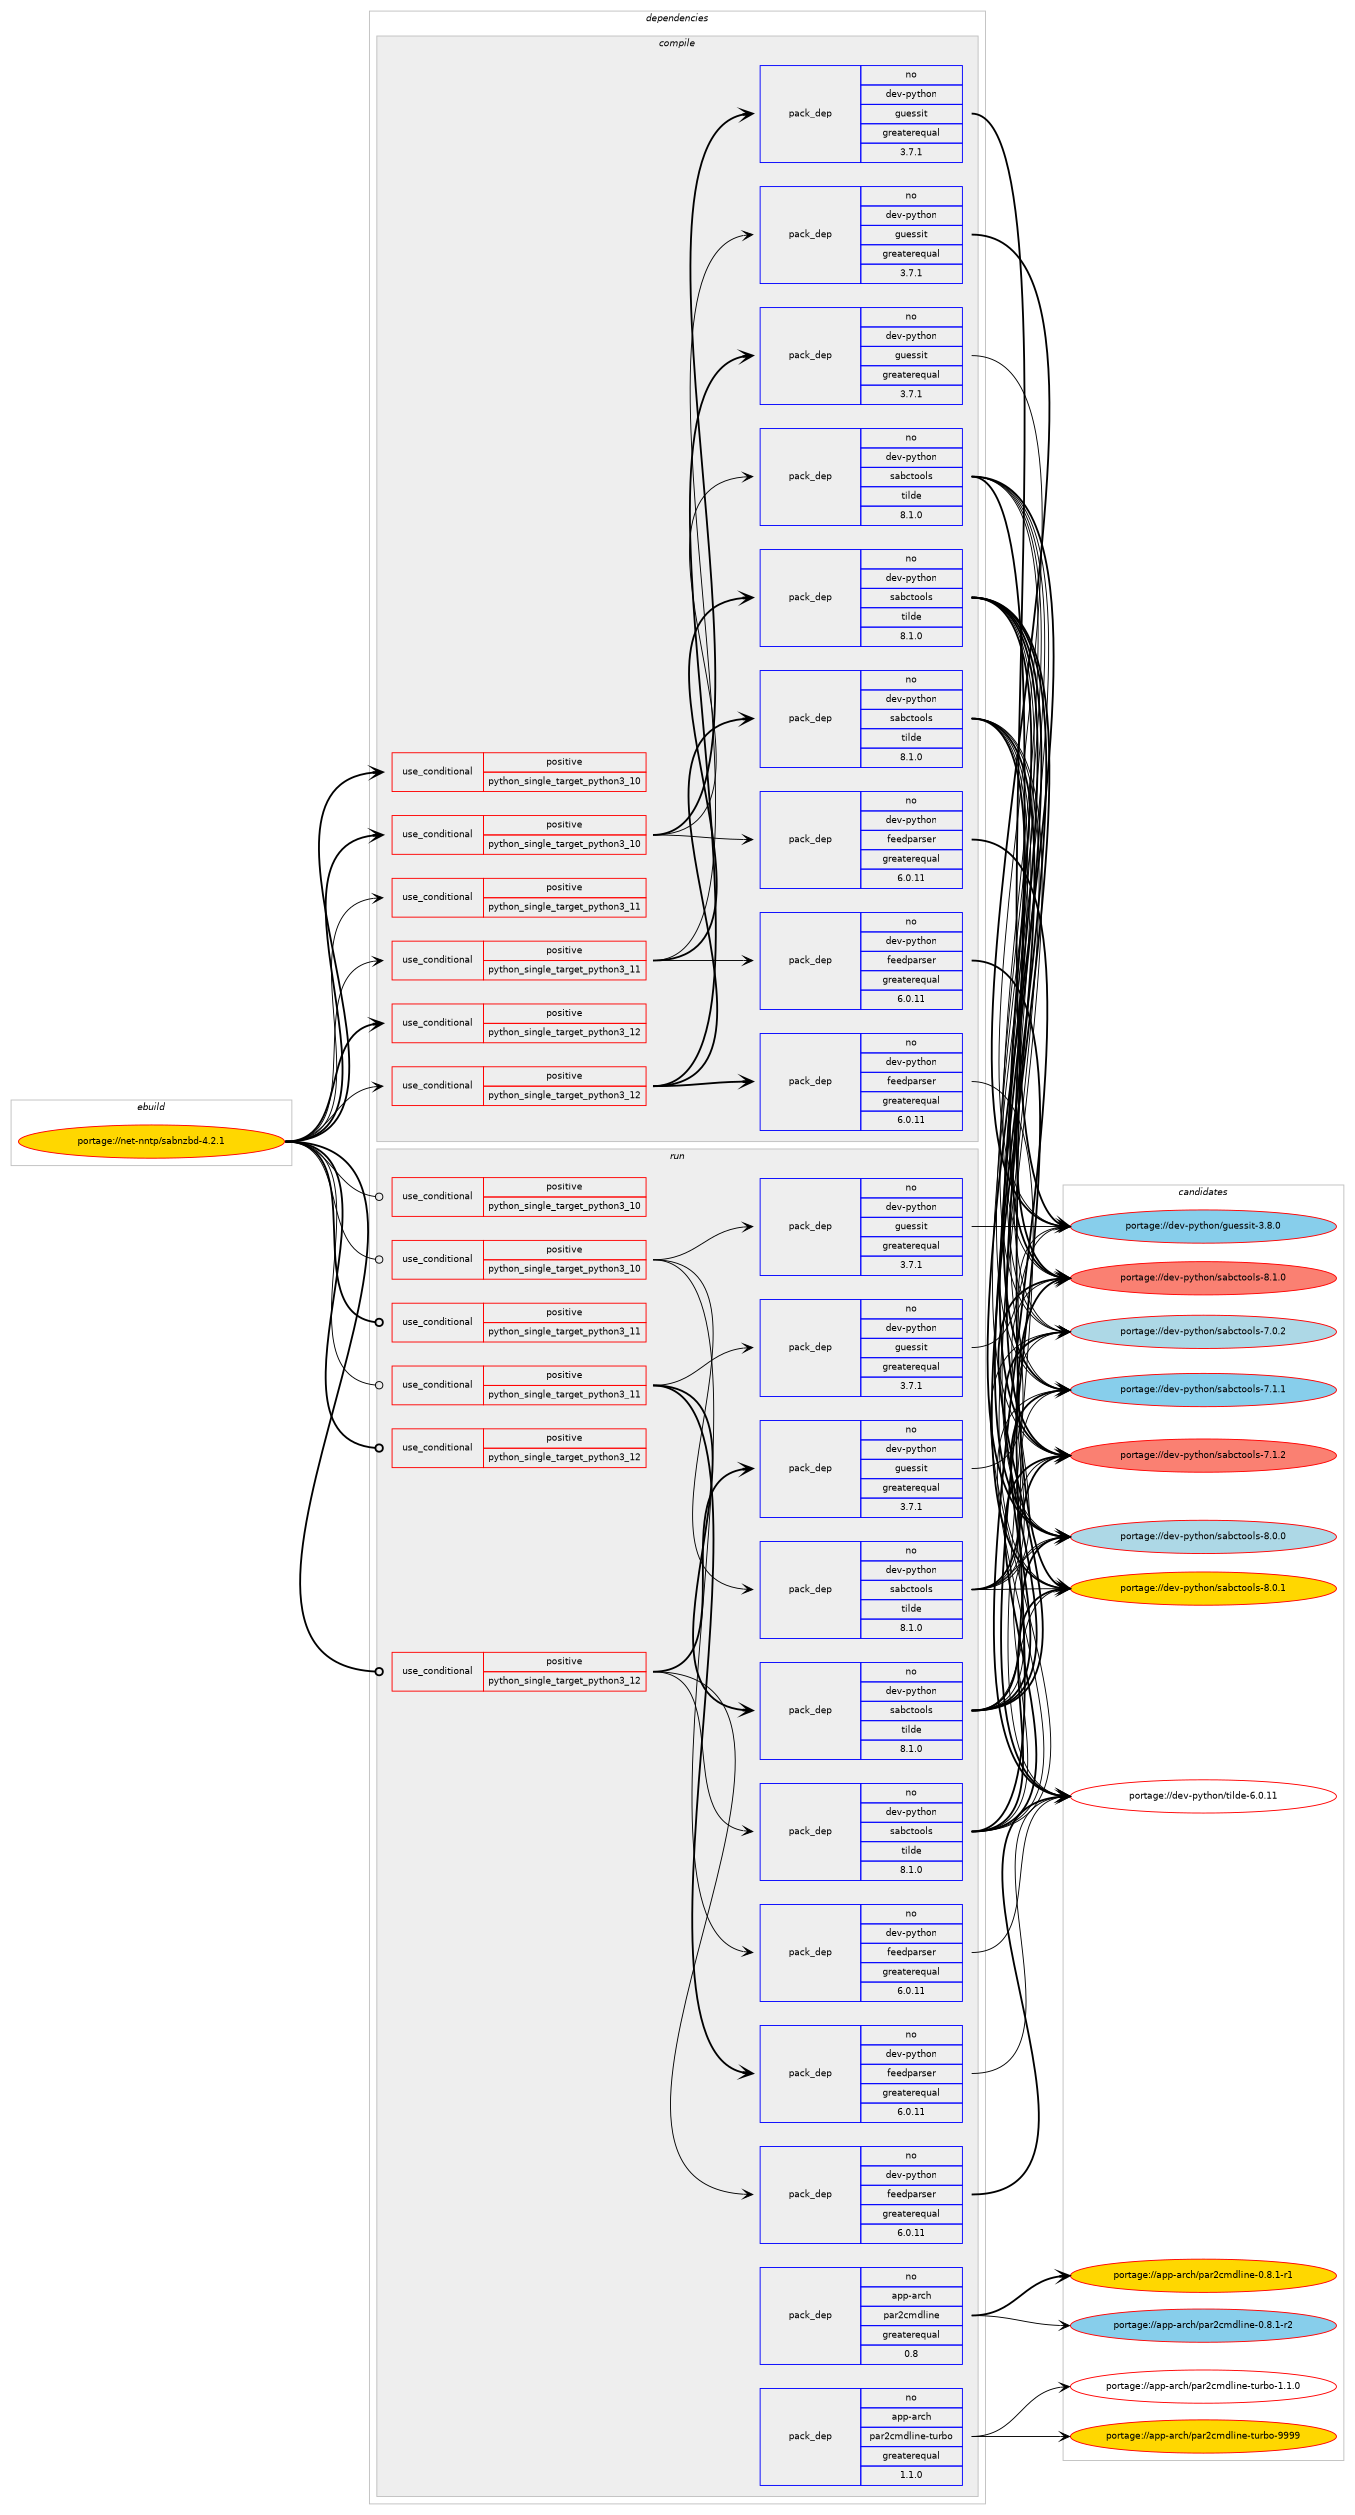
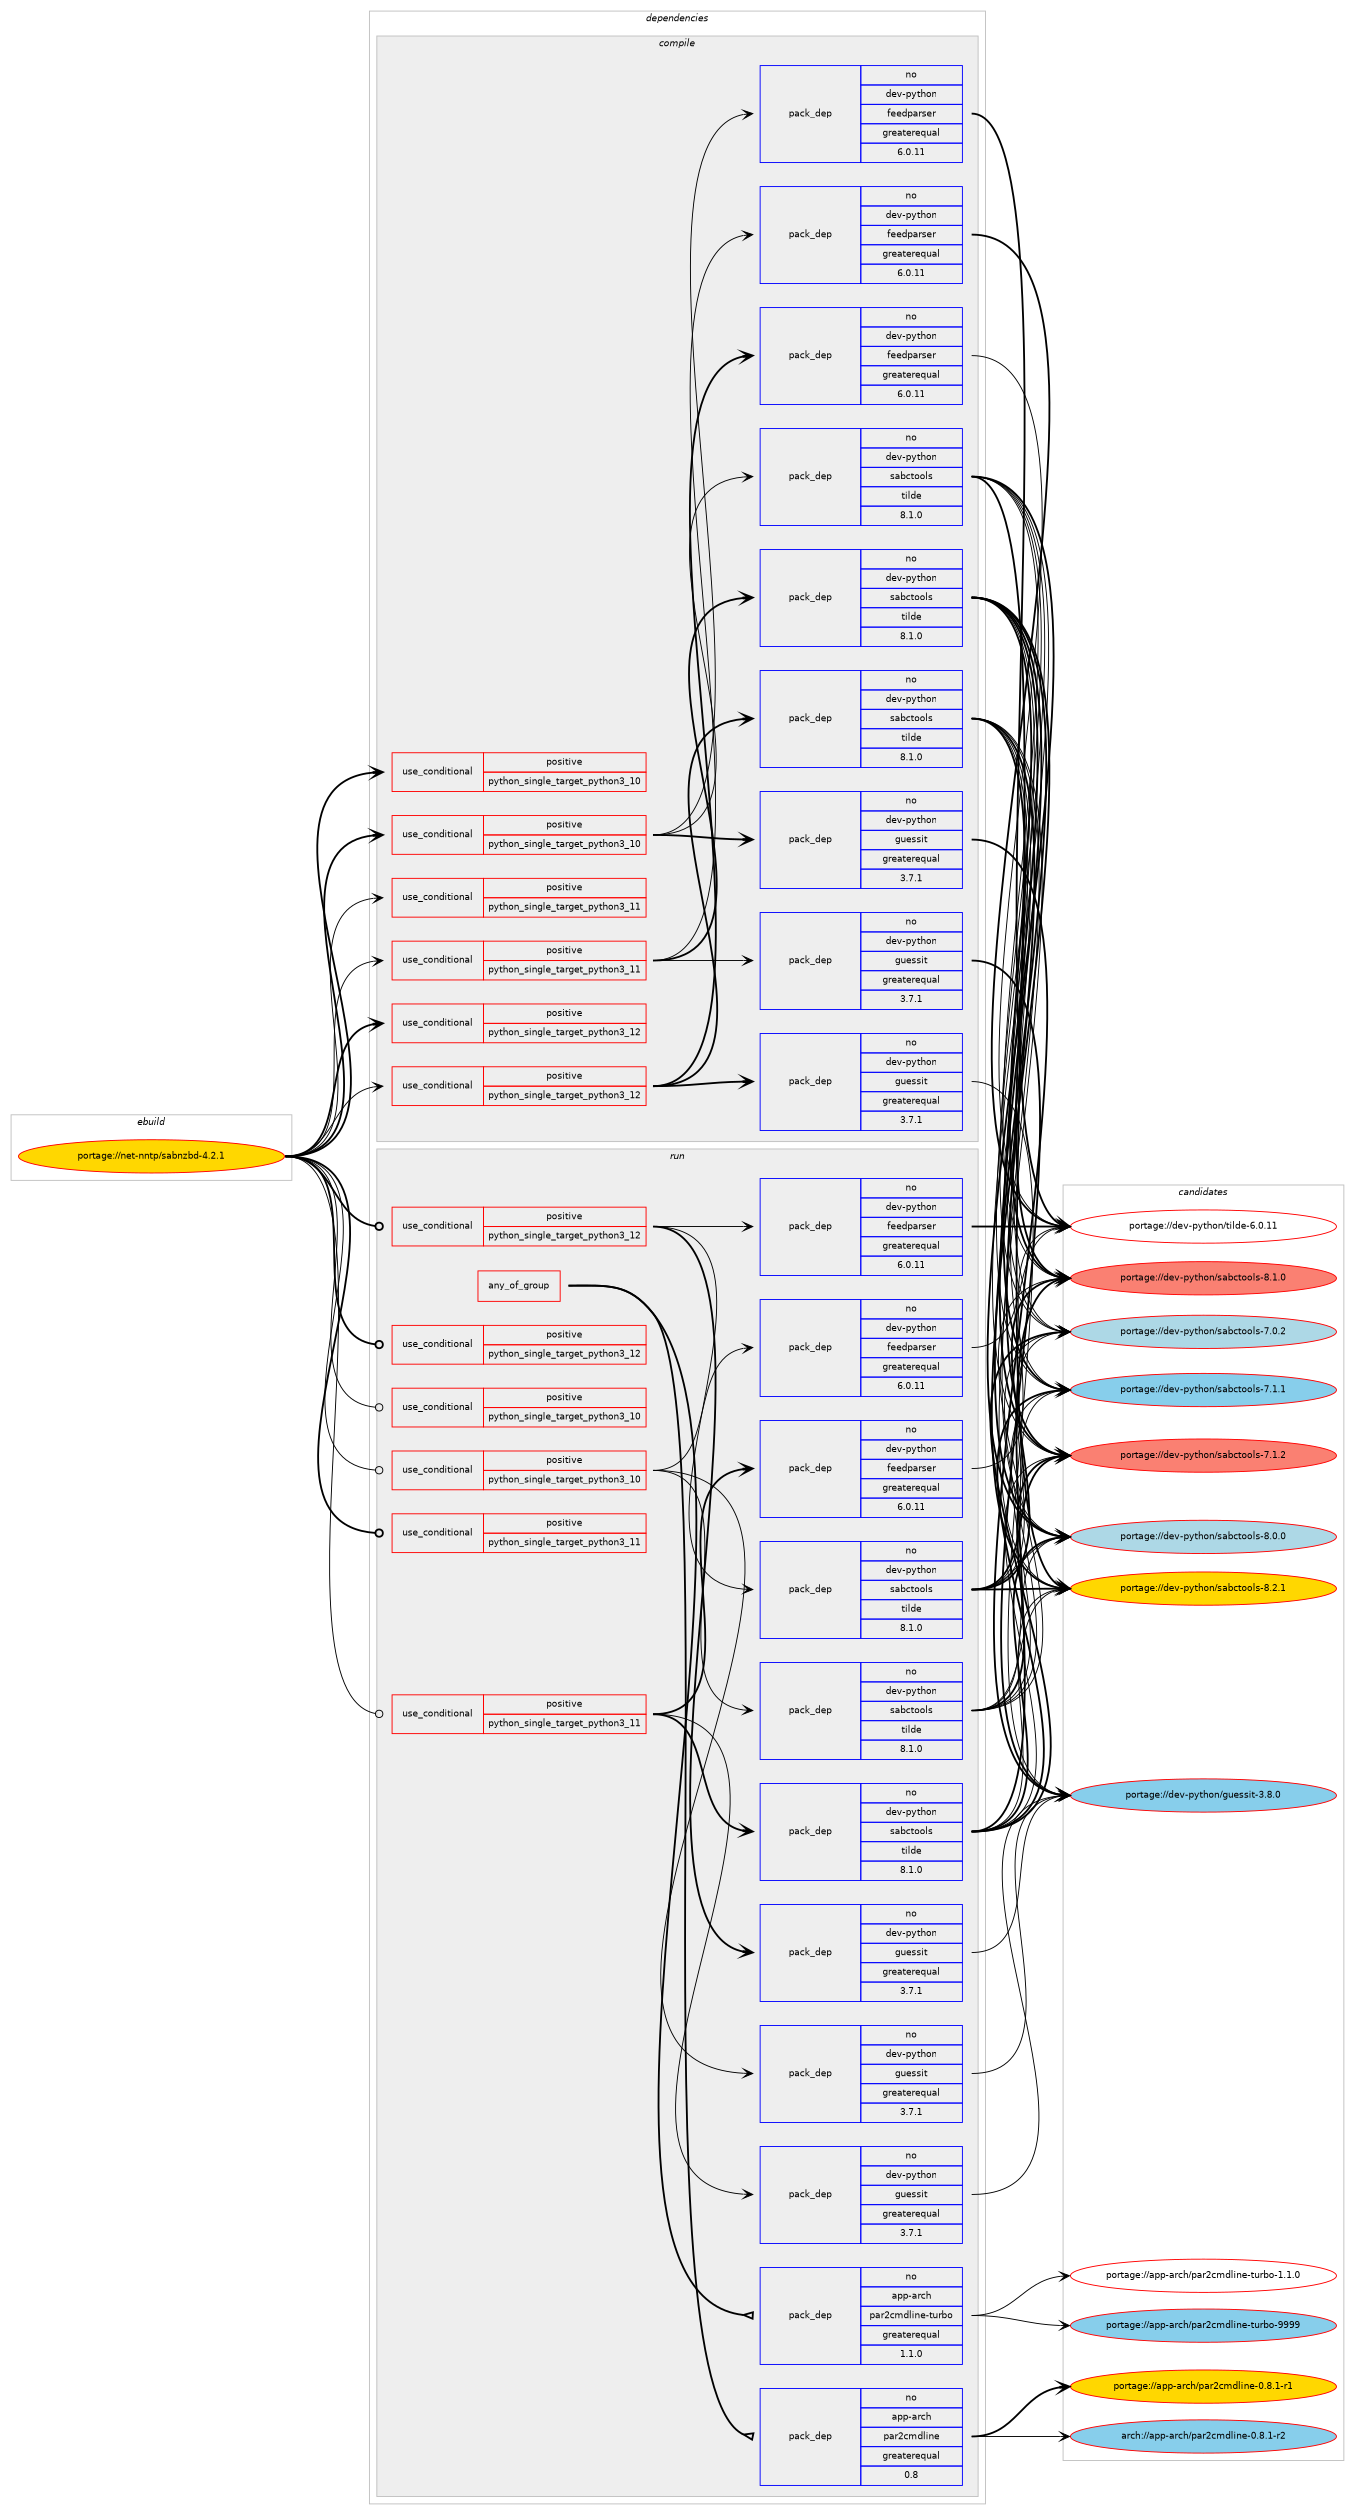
none -> (519, 1286)
(1203, 1589) -> (1203, 1589)
(1203, 2326) -> (1203, 2436)
(1203, 2436) -> (1203, 2326)
